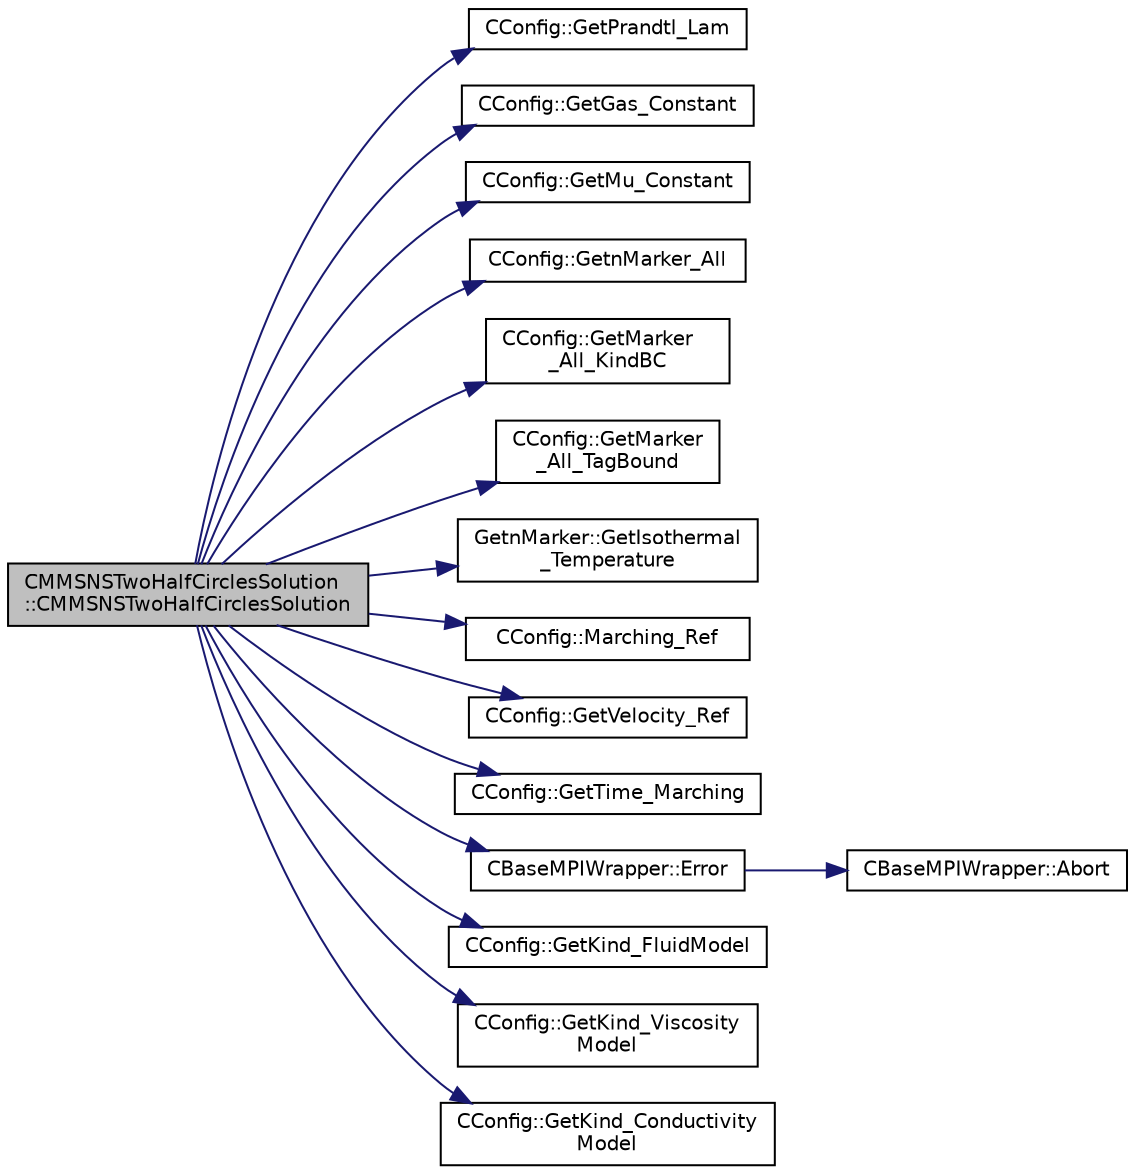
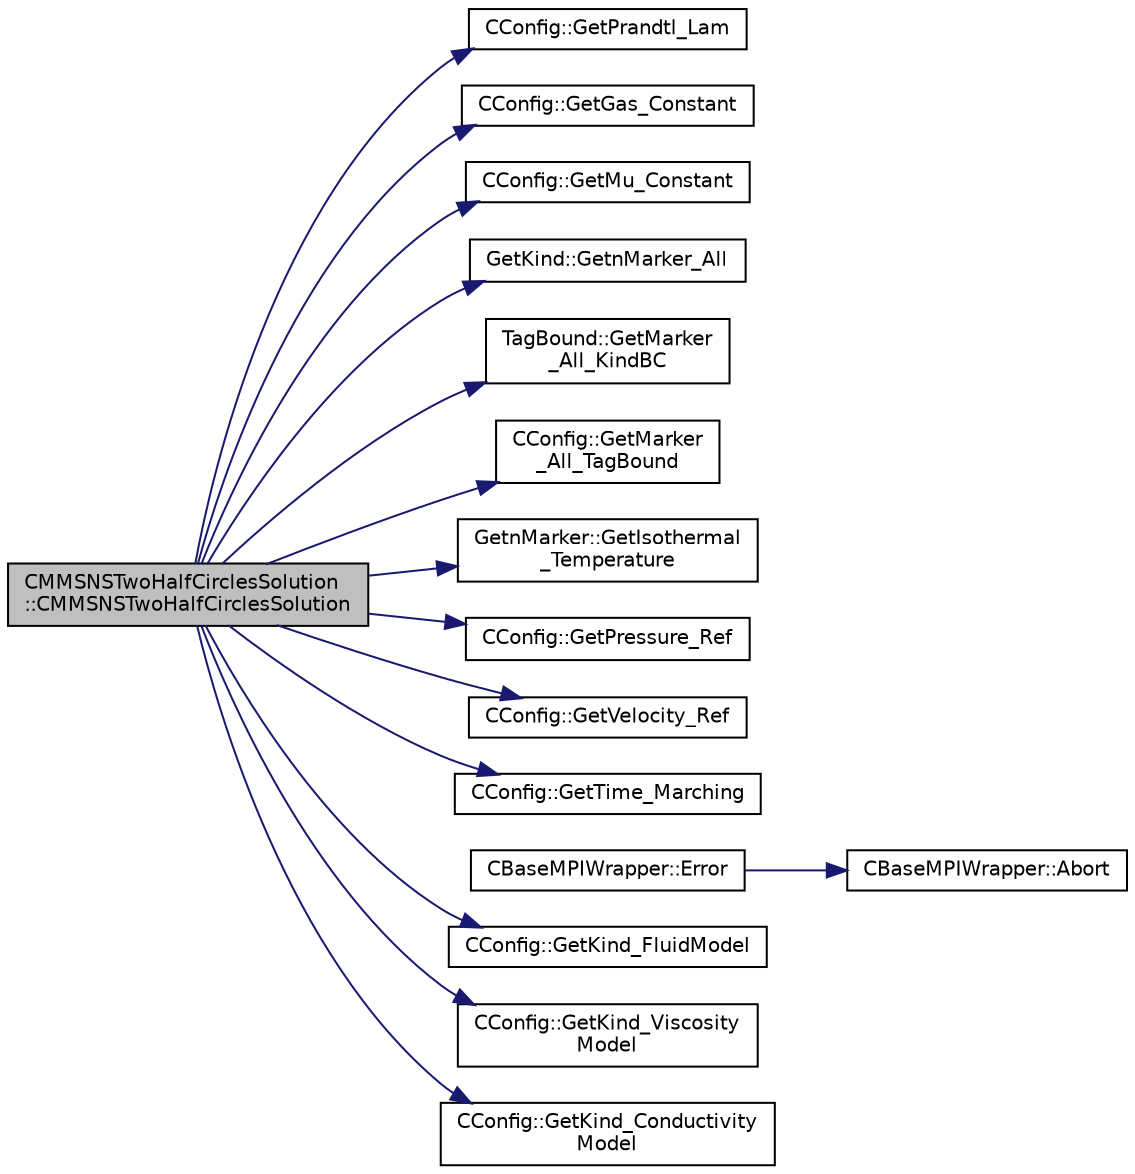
(608, 261) -> (608, 261)
(608, 351) -> (608, 351)
(608, 639) -> (608, 639)
(328, 750) -> none
